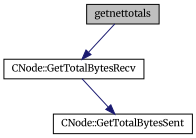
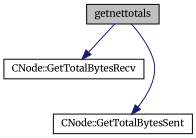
(95, 93) -> (154, 64)
